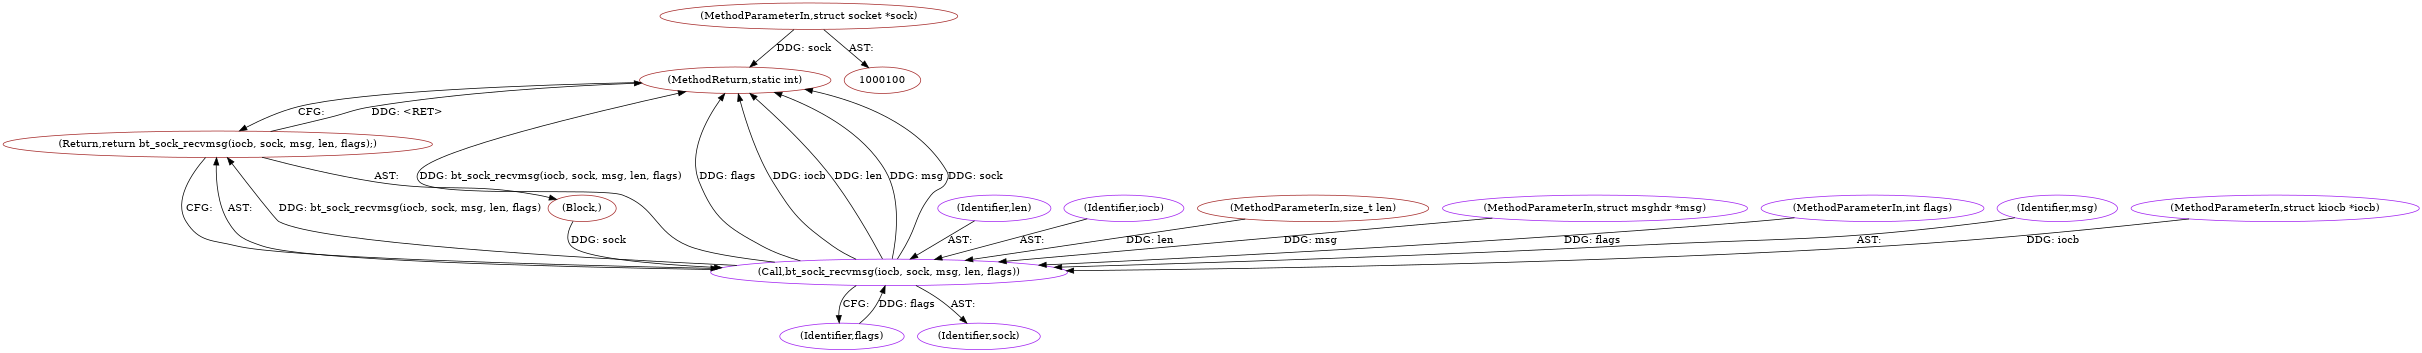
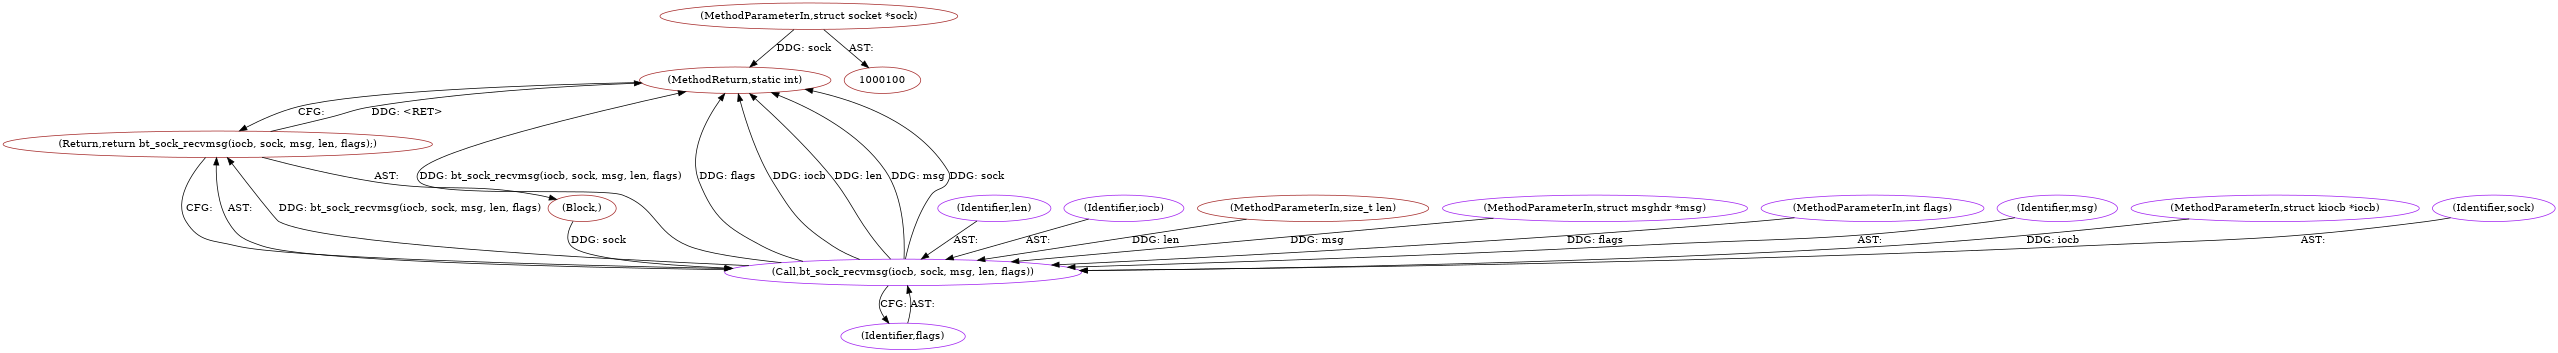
(940, 300) -> (1770, 257)
(907, 304) -> (924, 304)
